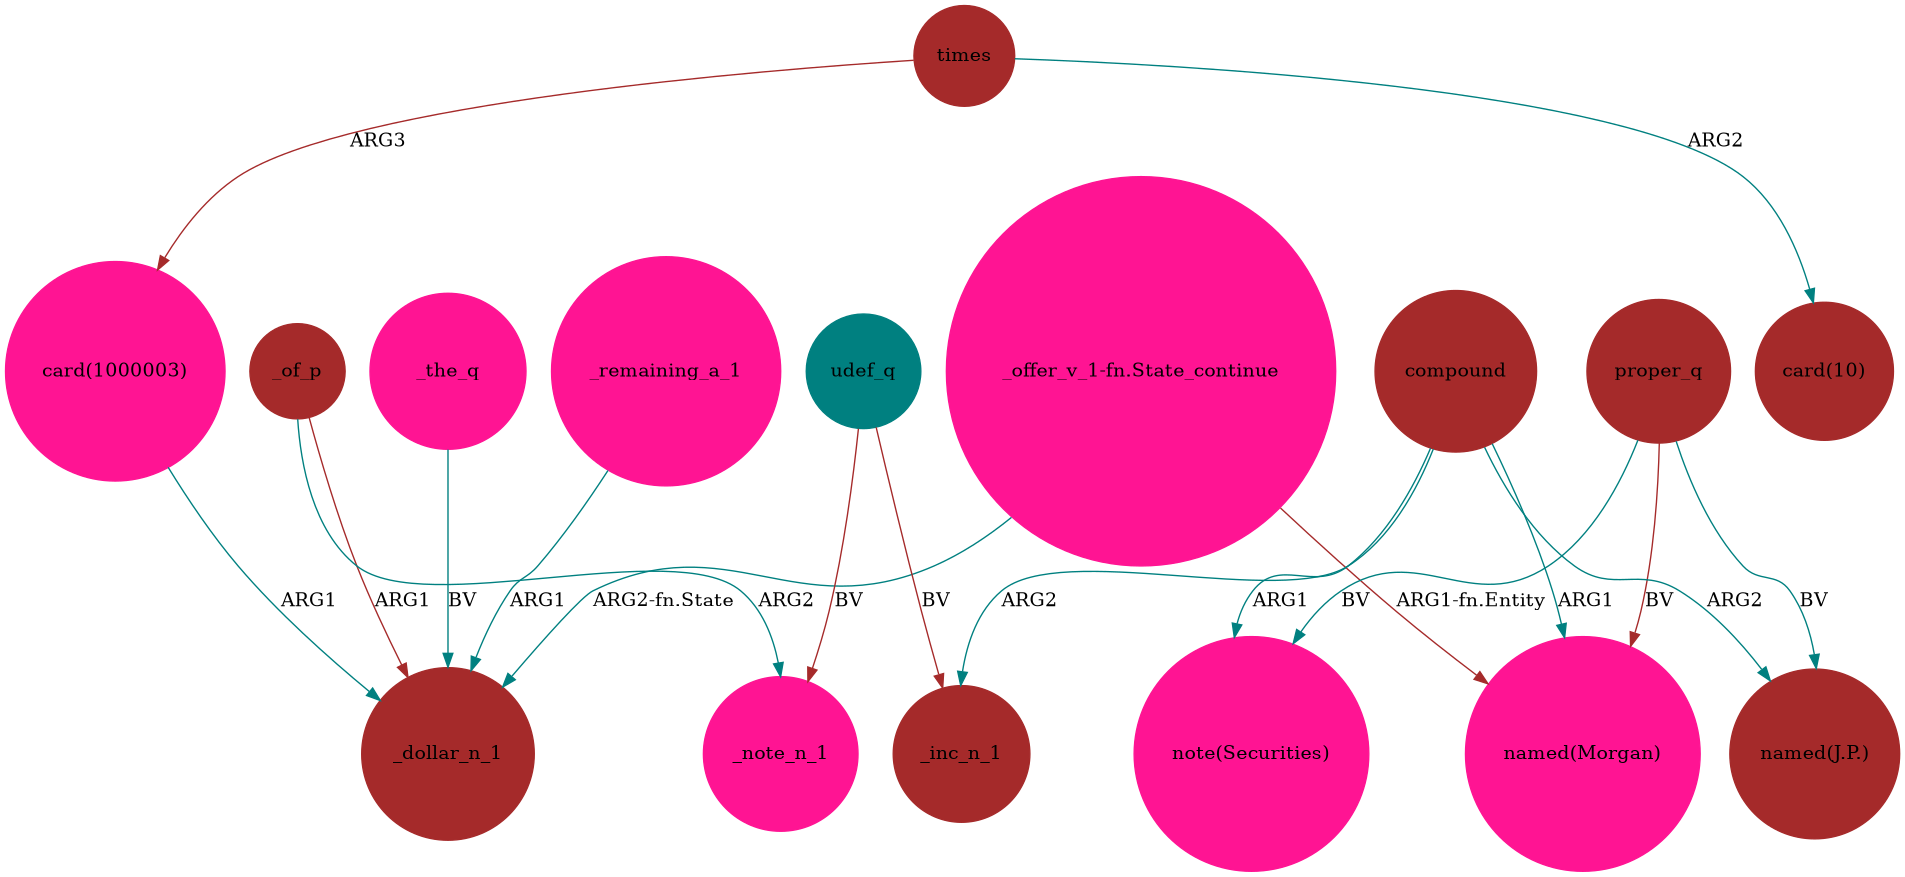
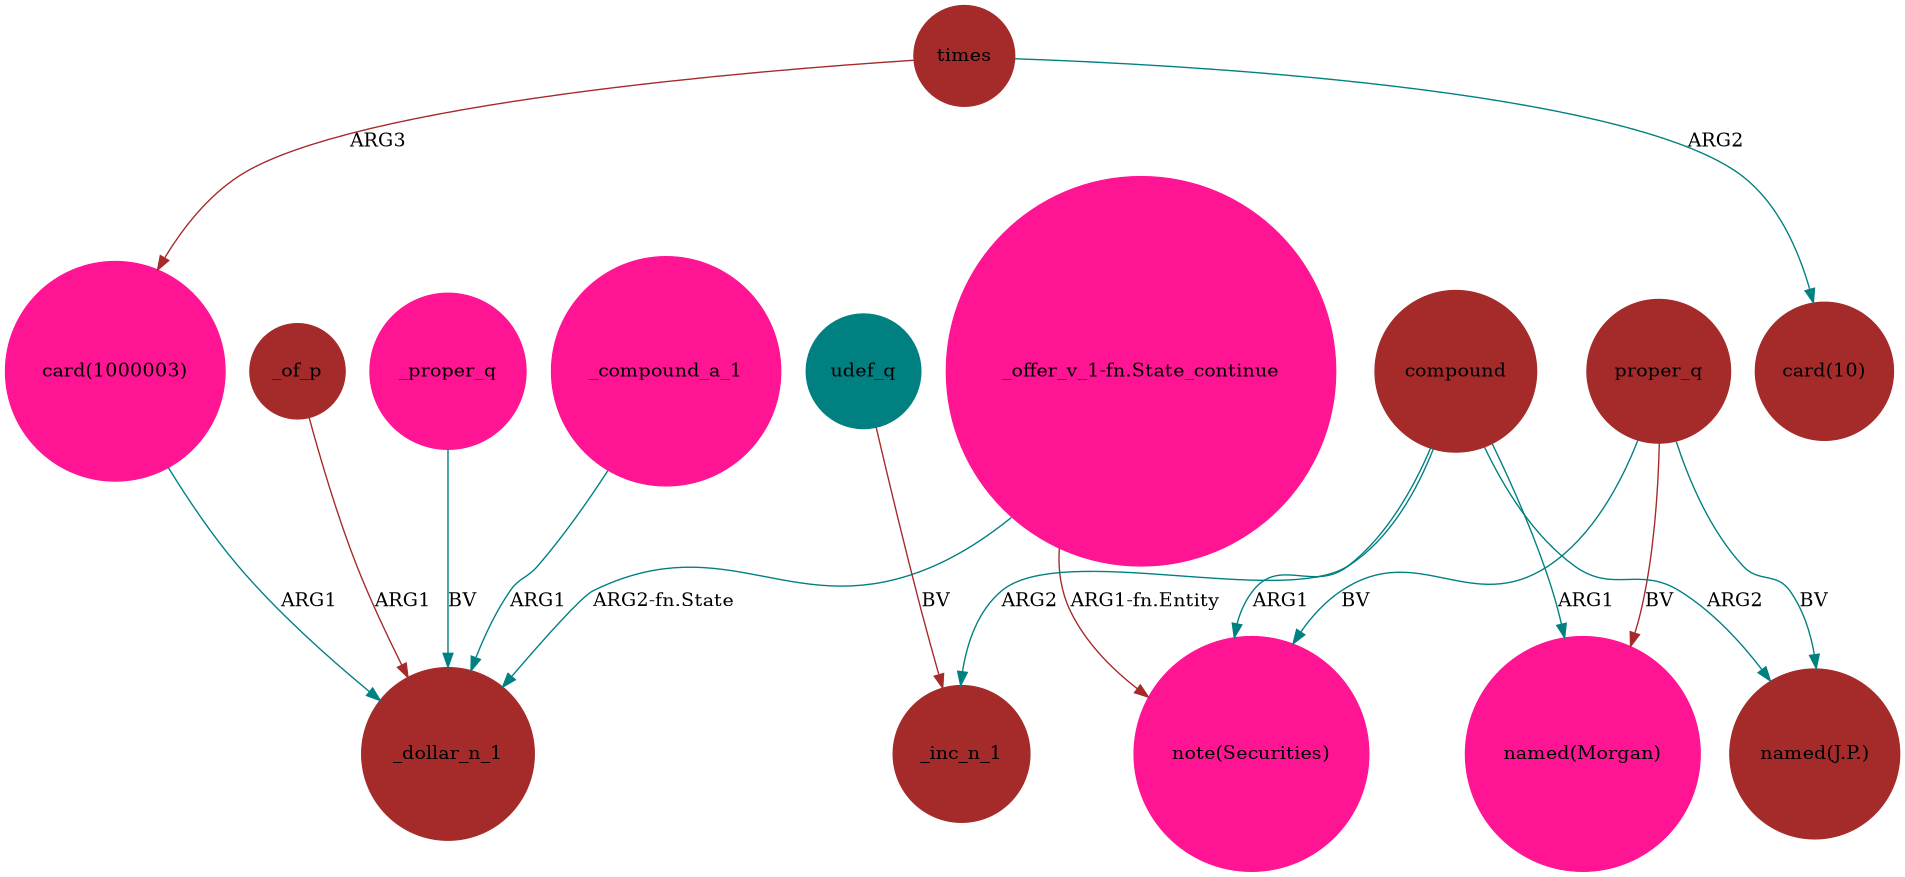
(448, 371) -> (448, 371)
(666, 371) -> (666, 371)
(1376, 594) -> (1080, 628)
(781, 754) -> none
